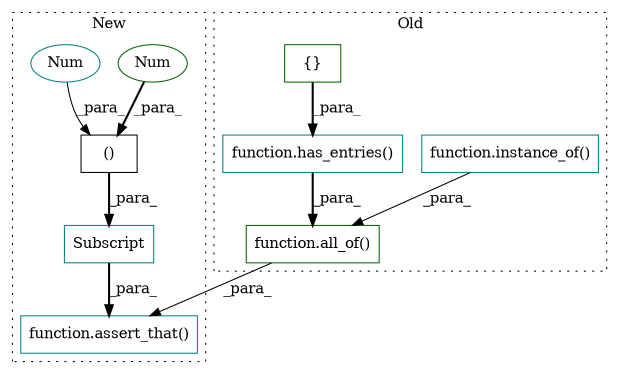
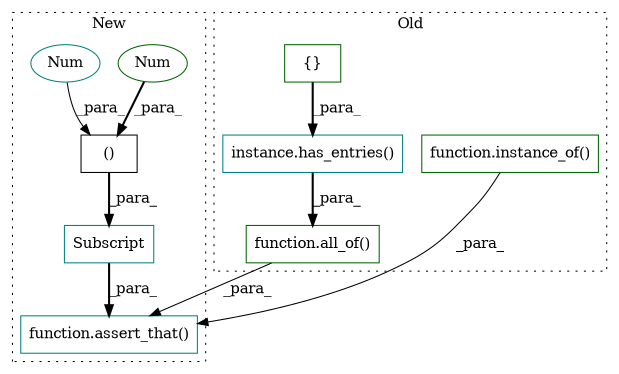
(313, 154) -> (313, 154)
(510, 154) -> (510, 154)
(416, 197) -> (371, 278)
